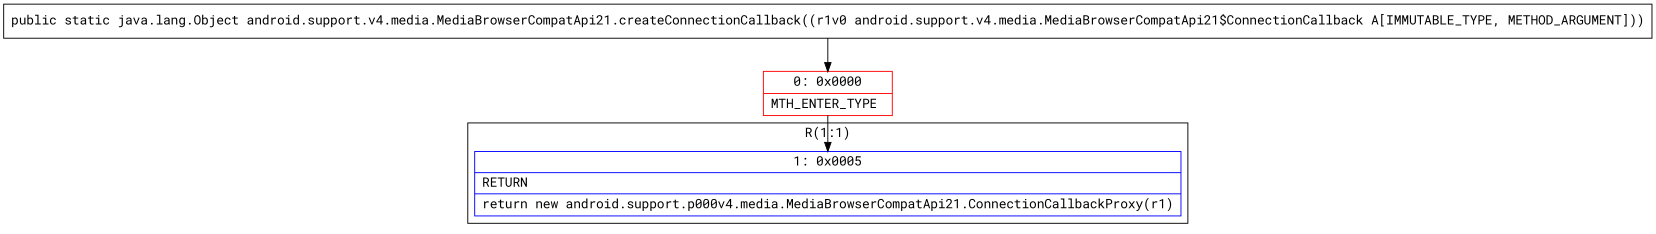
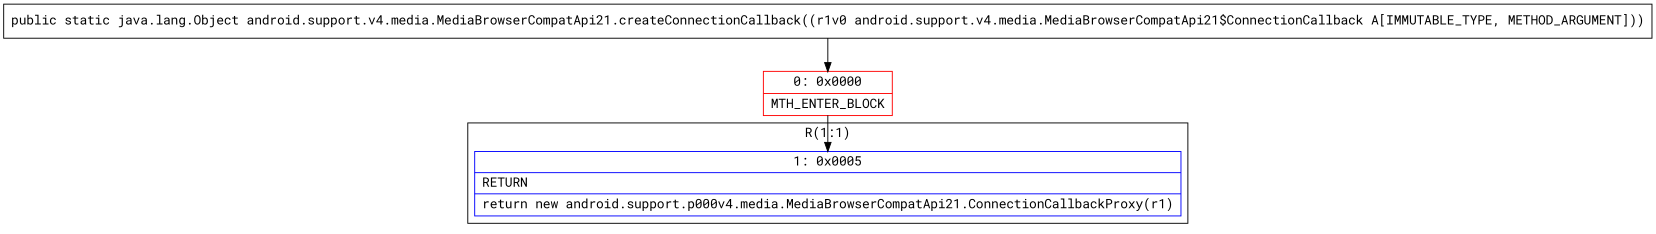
(824, 104) -> (828, 104)
